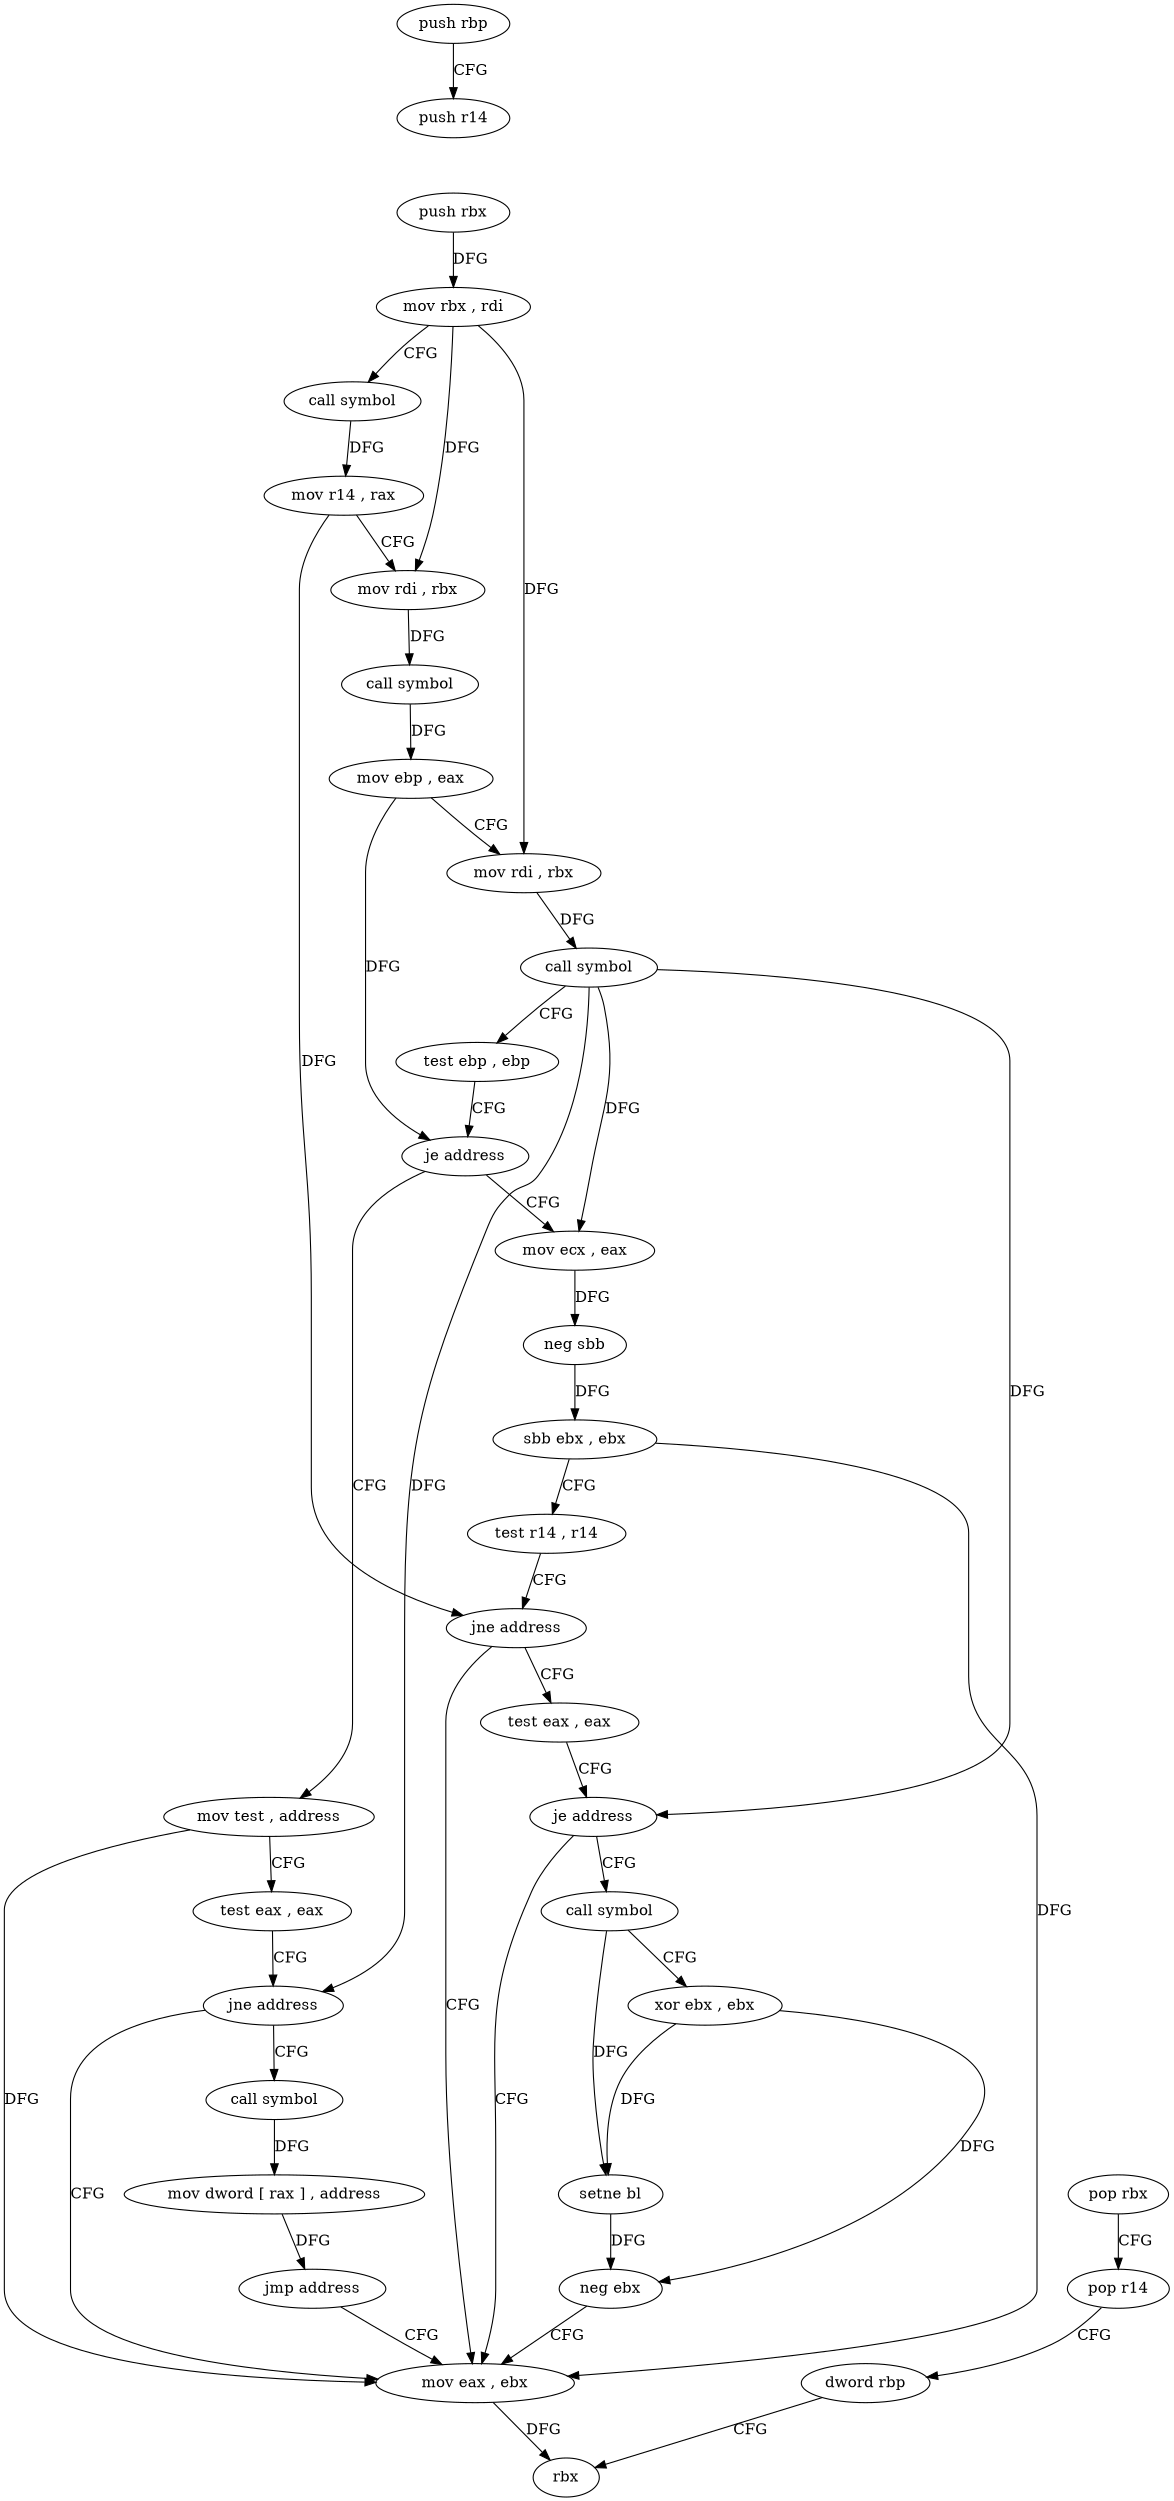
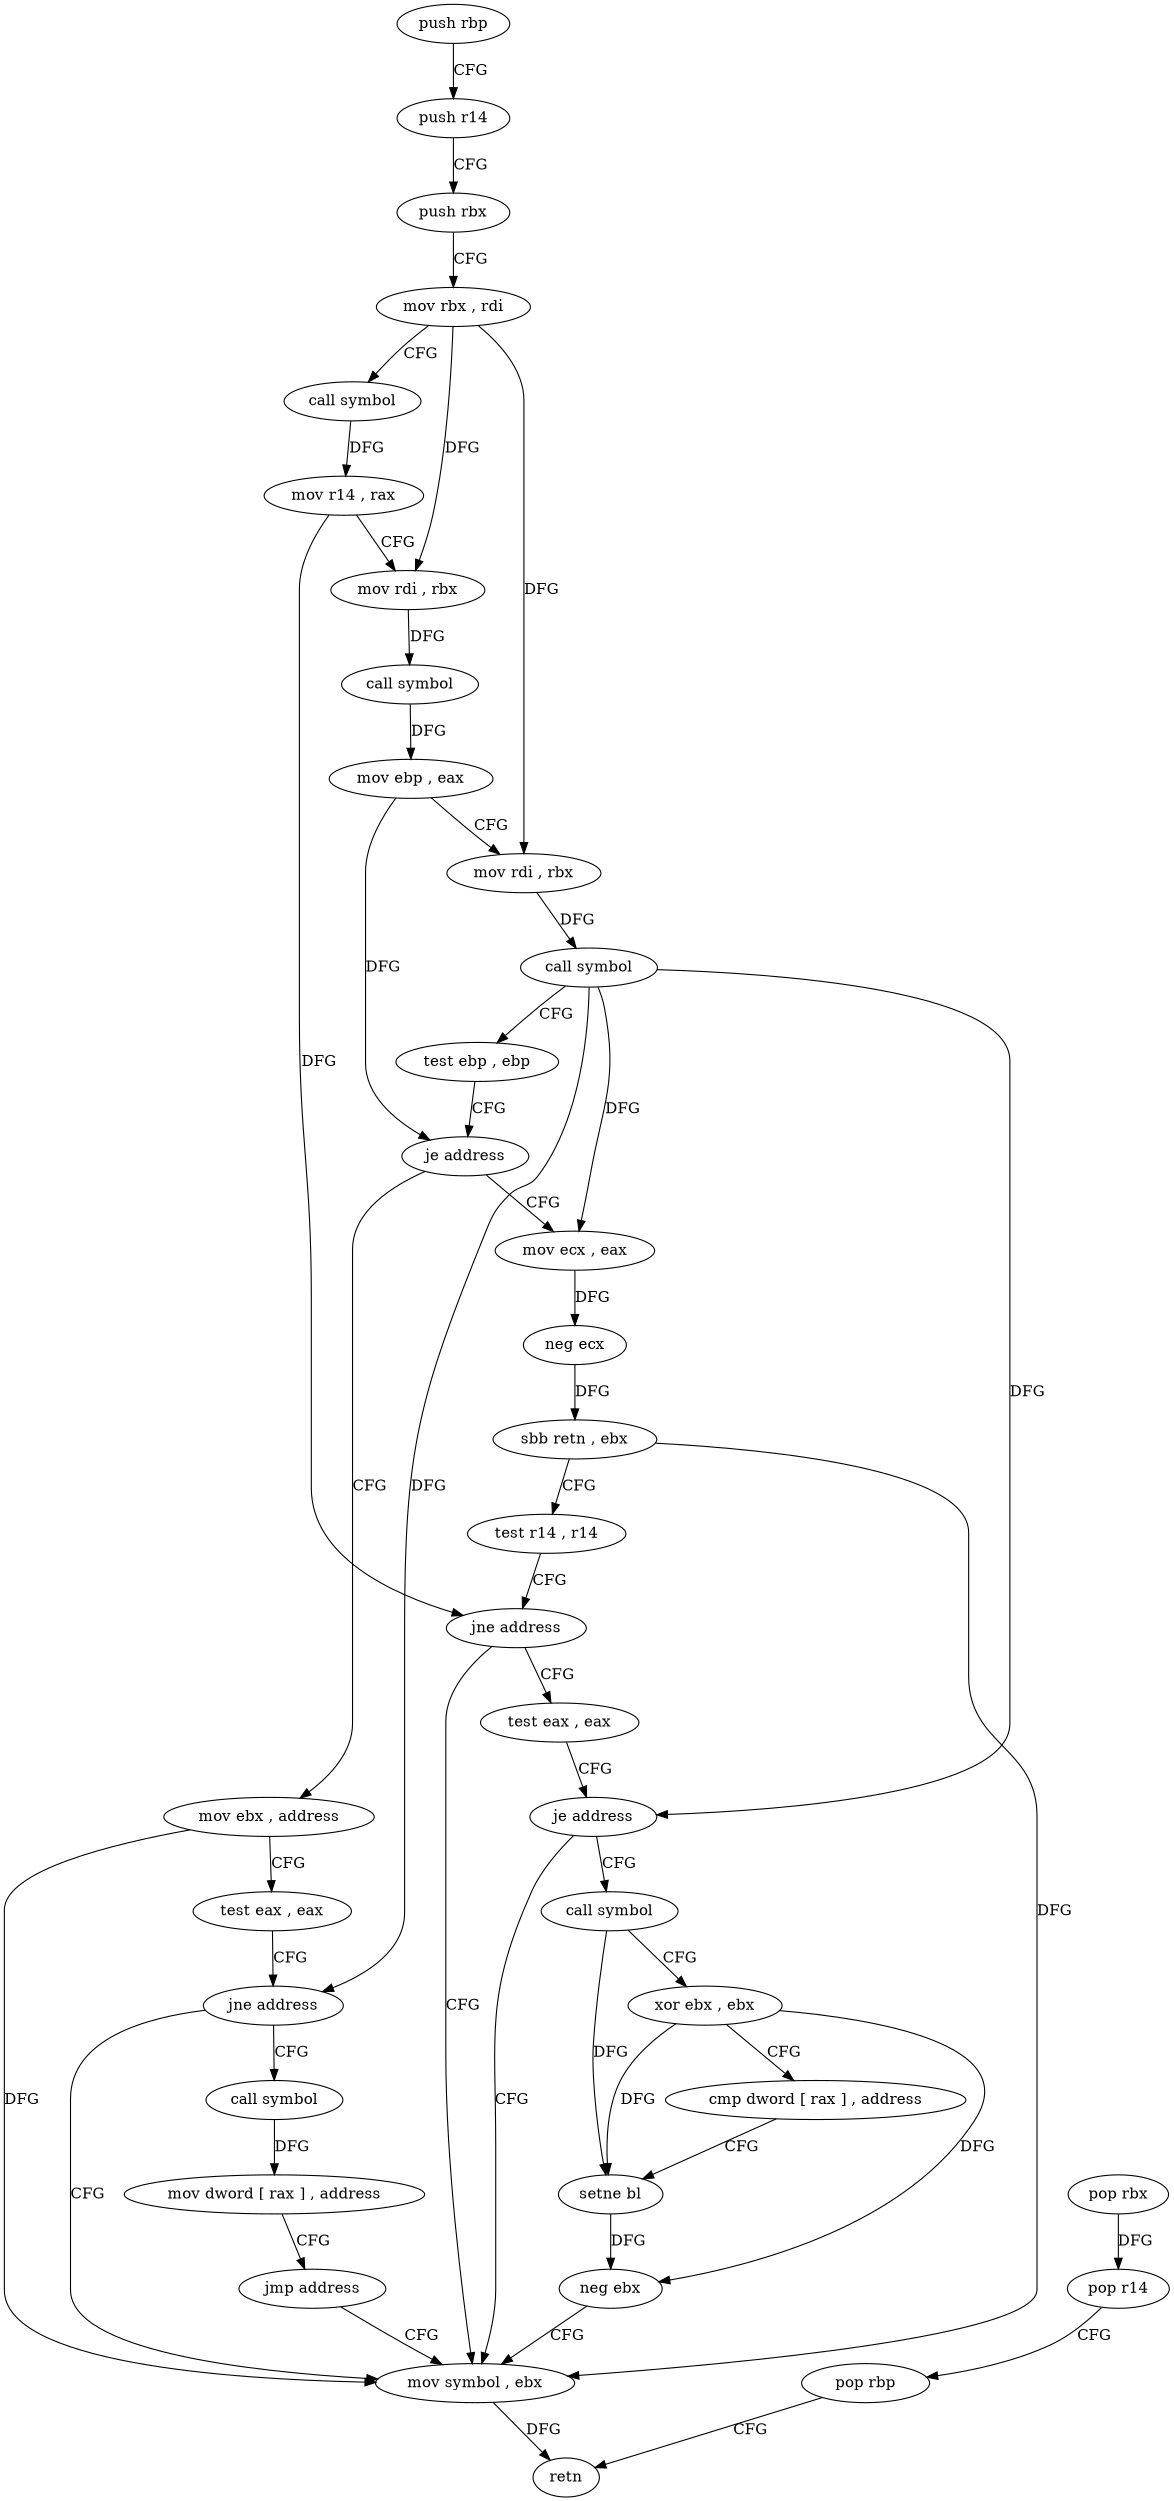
none -> (453, 160)
(471, 260) -> (471, 260)
(575, 1345) -> (575, 1345)
(575, 1439) -> (575, 1439)
(269, 1817) -> (269, 1817)
none -> (816, 2100)
(313, 2242) -> (313, 2242)
(1136, 2242) -> (1136, 2242)
(475, 2383) -> (475, 2383)
(866, 2383) -> (866, 2383)
(566, 2478) -> (566, 2478)
